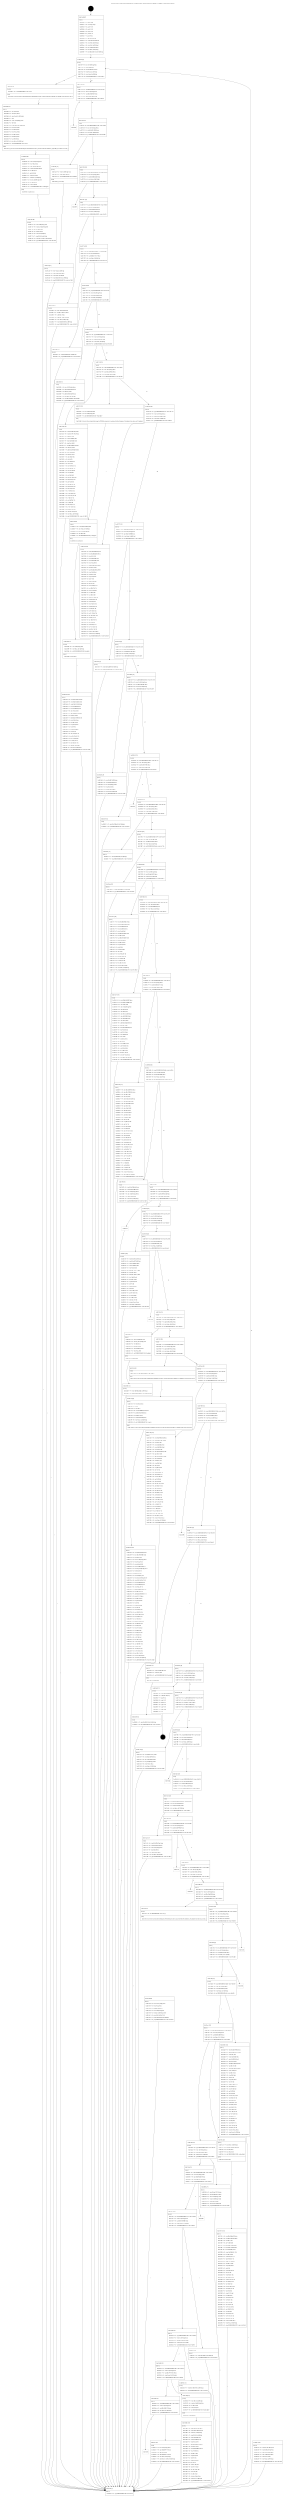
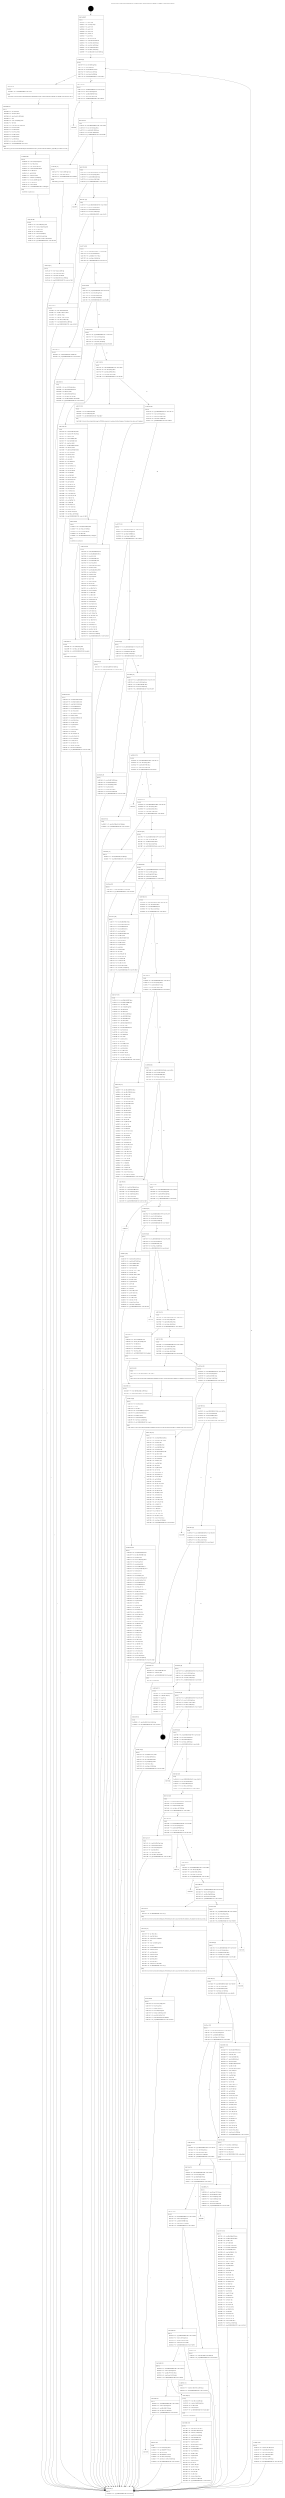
none -> (174, 1950)
